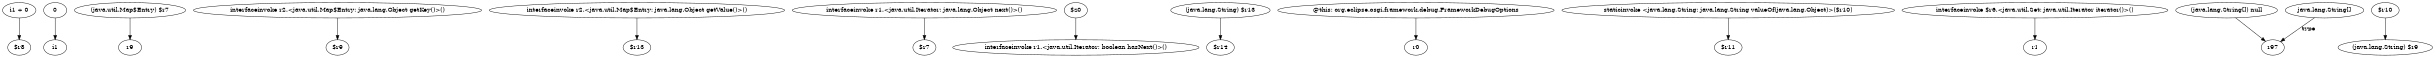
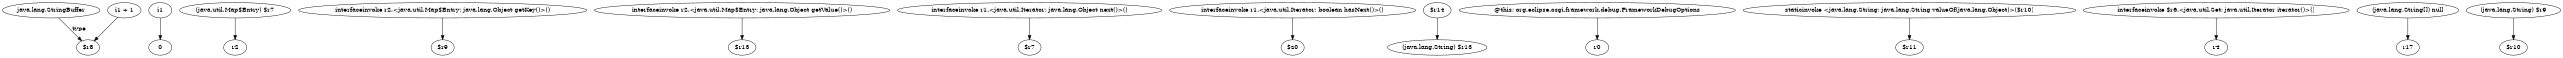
(19, 10) -> (124, 10)
none -> (51, 10)
(2325, 10) -> none
(55, 27) -> (160, 27)
(1076, 27) -> (1293, 27)
(1220, 27) -> (1437, 27)
(2385, 27) -> (2513, 27)
(130, 47) -> (235, 47)
(2035, 47) -> (2216, 47)
(2273, 47) -> (2408, 47)
